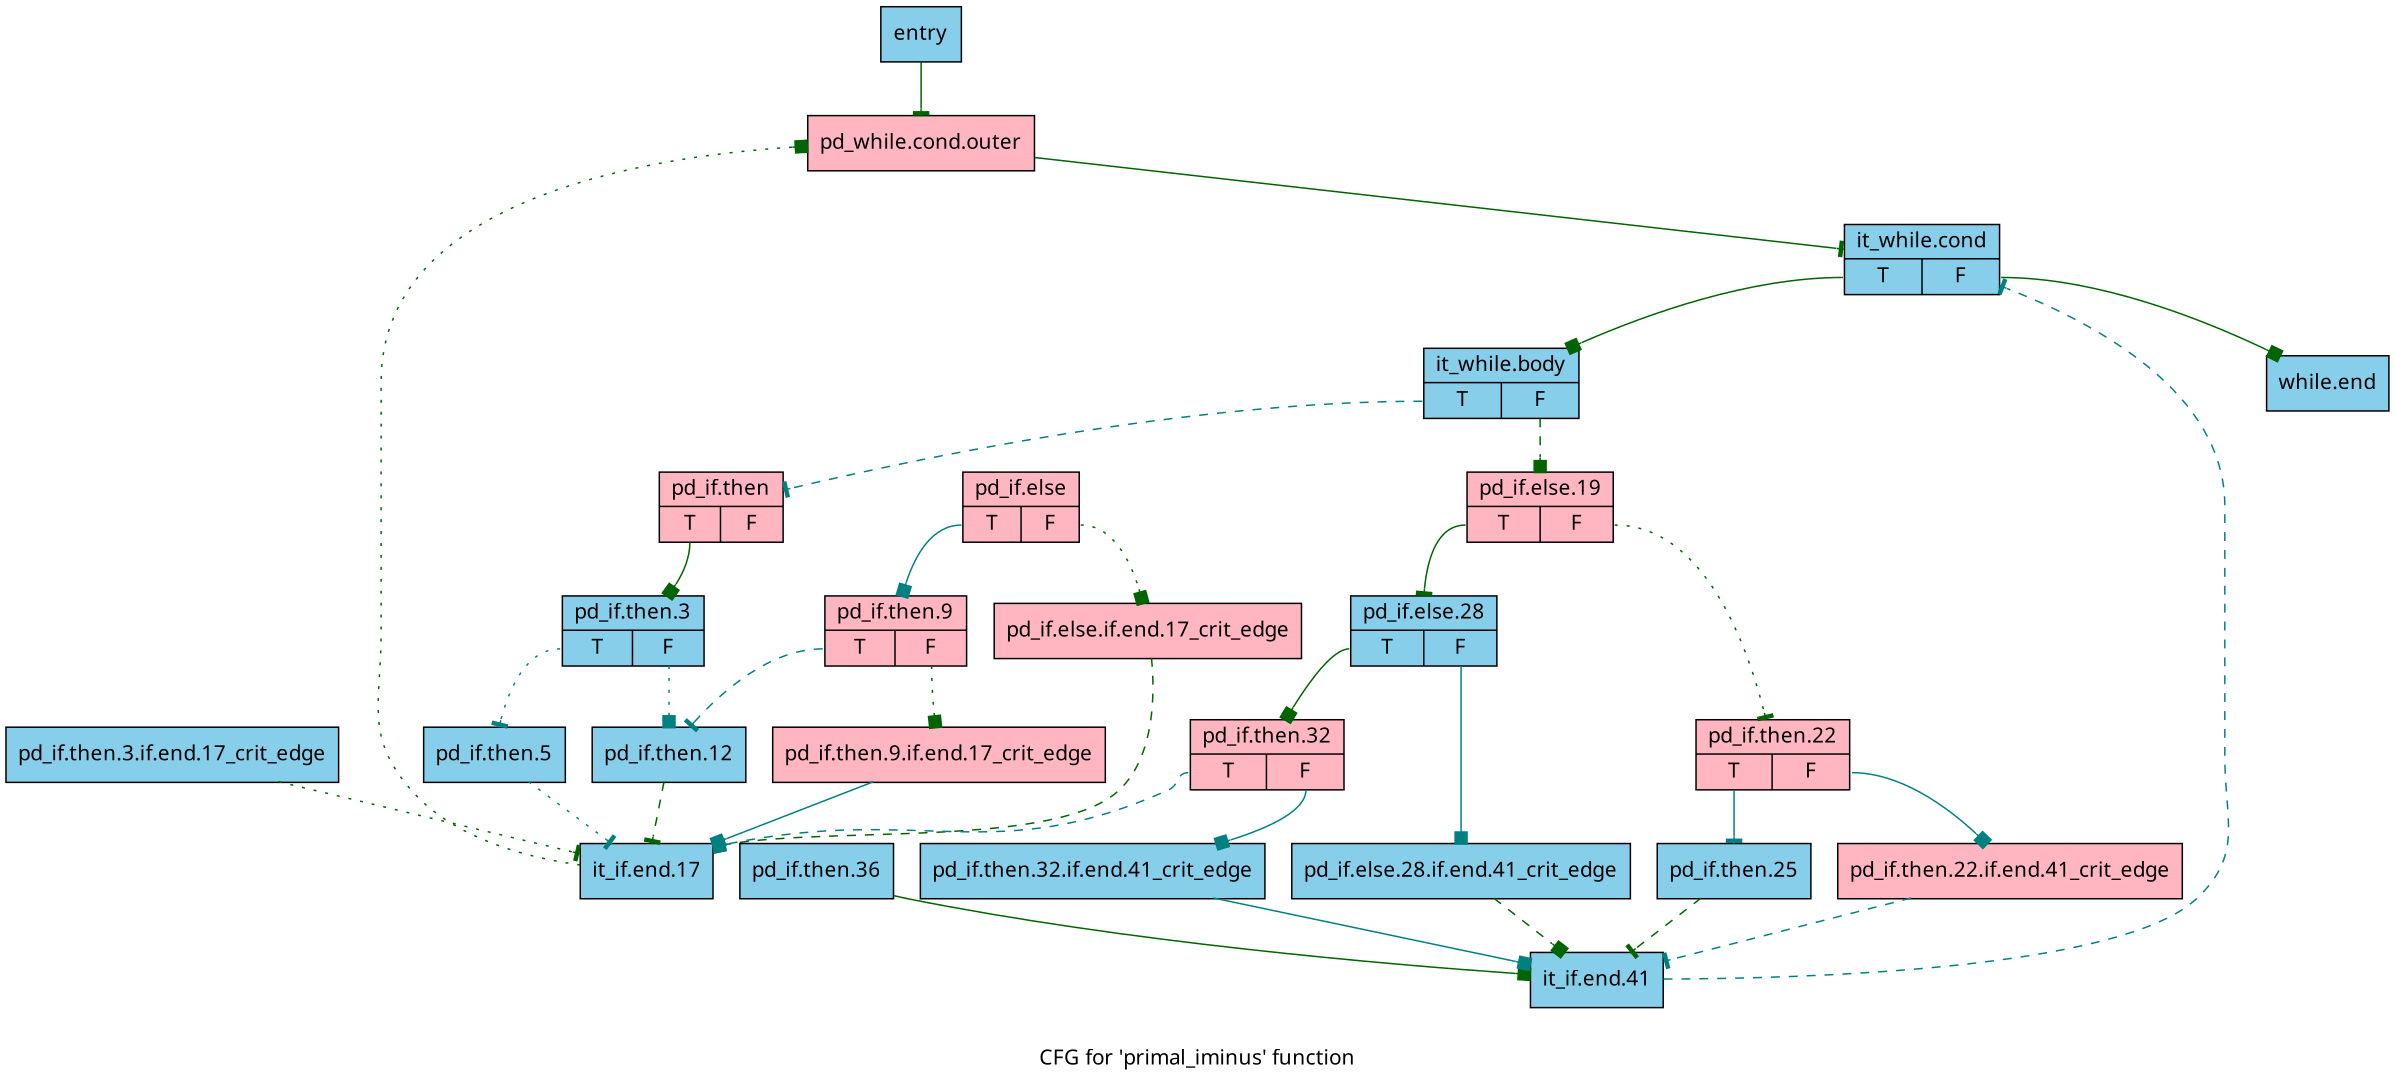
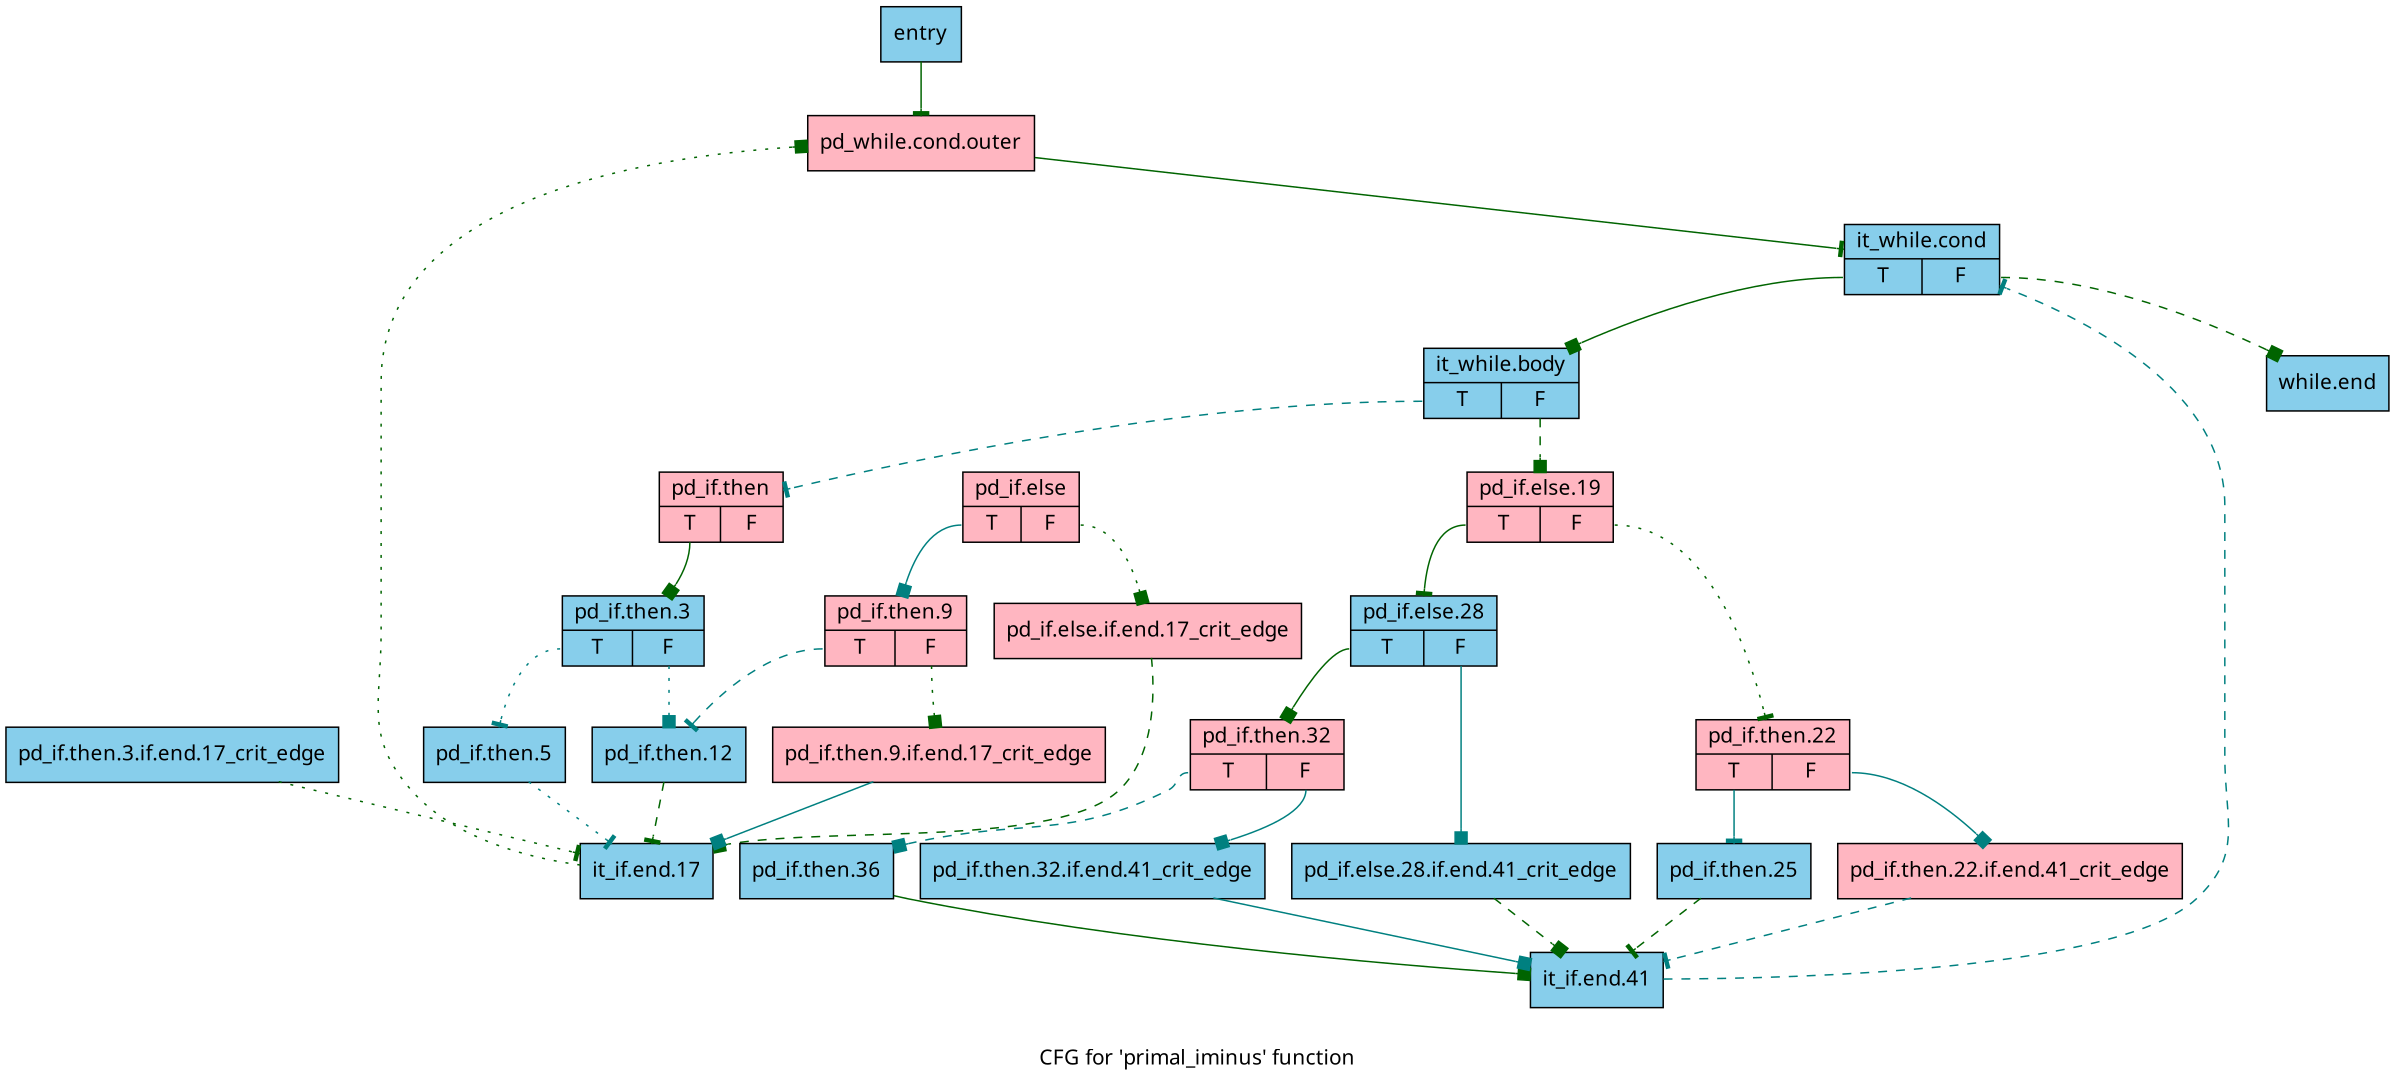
(2137, 300) -> (2137, 300)
(965, 832) -> (1076, 822)
